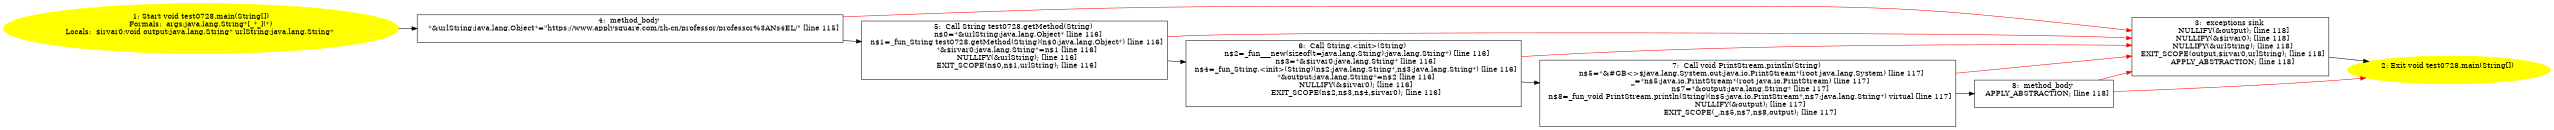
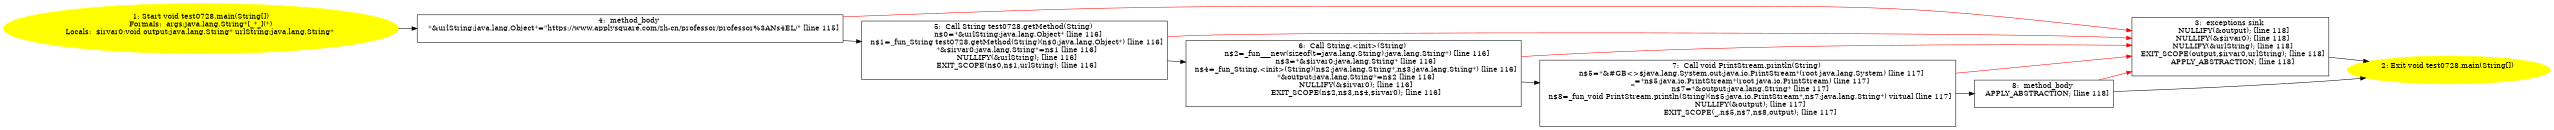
(2237, 86) -> (2237, 86)
